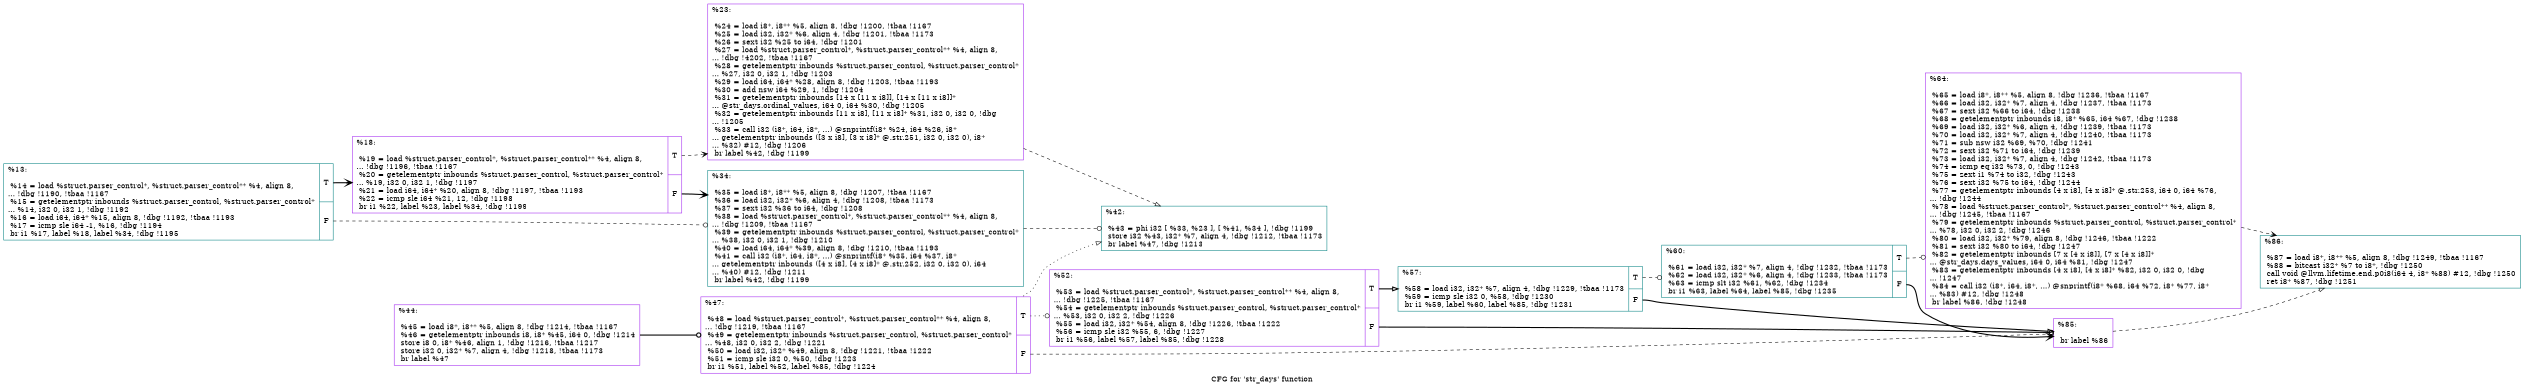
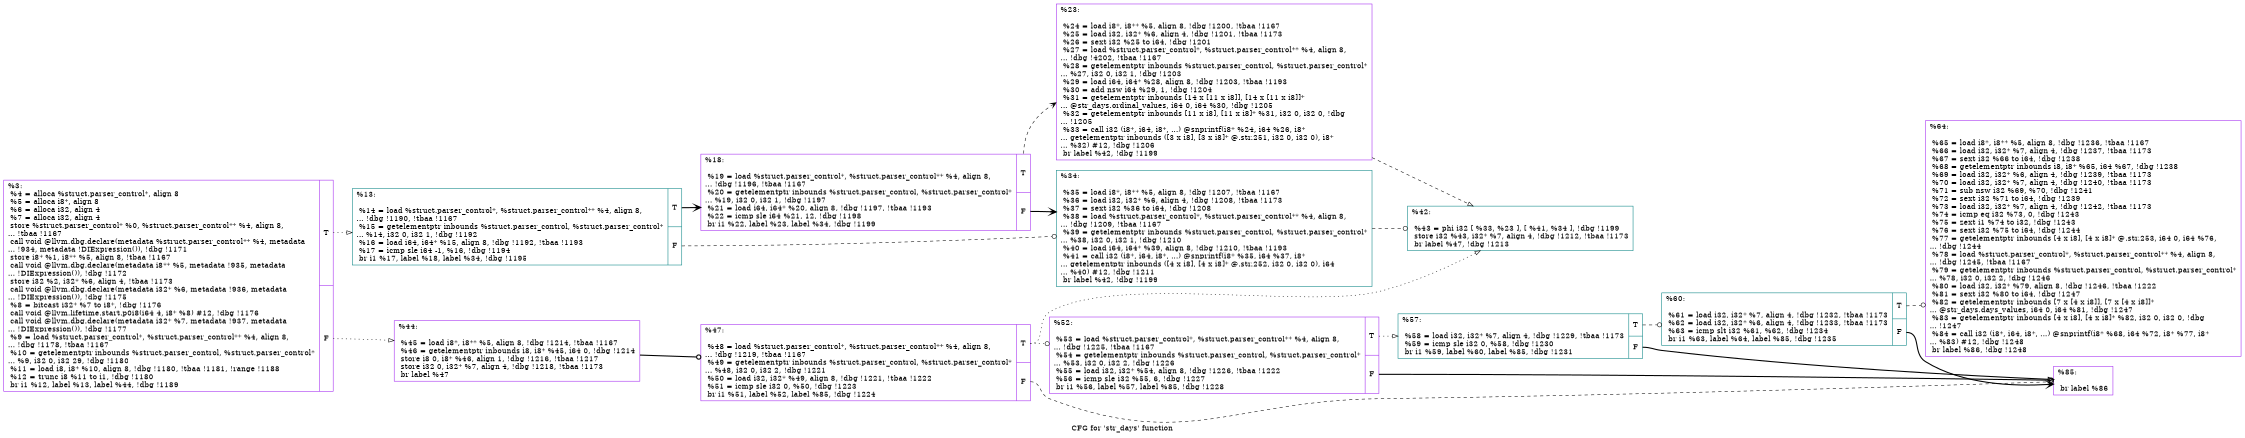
(2390, 262) -> none
none -> (168, 286)
(1386, 289) -> (1386, 336)
